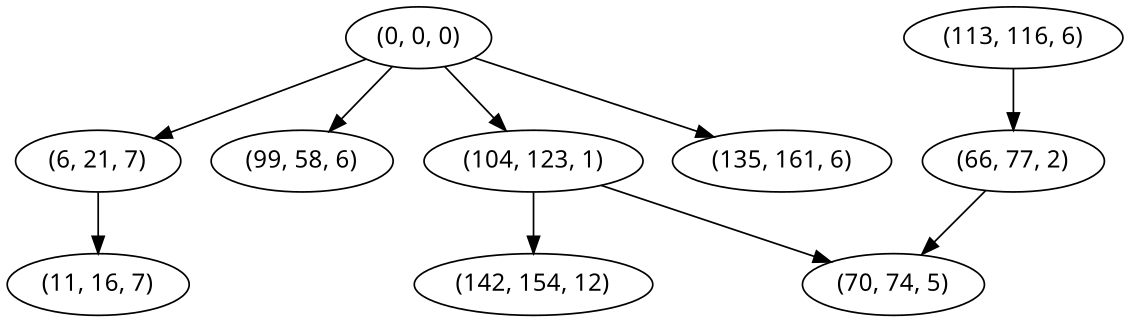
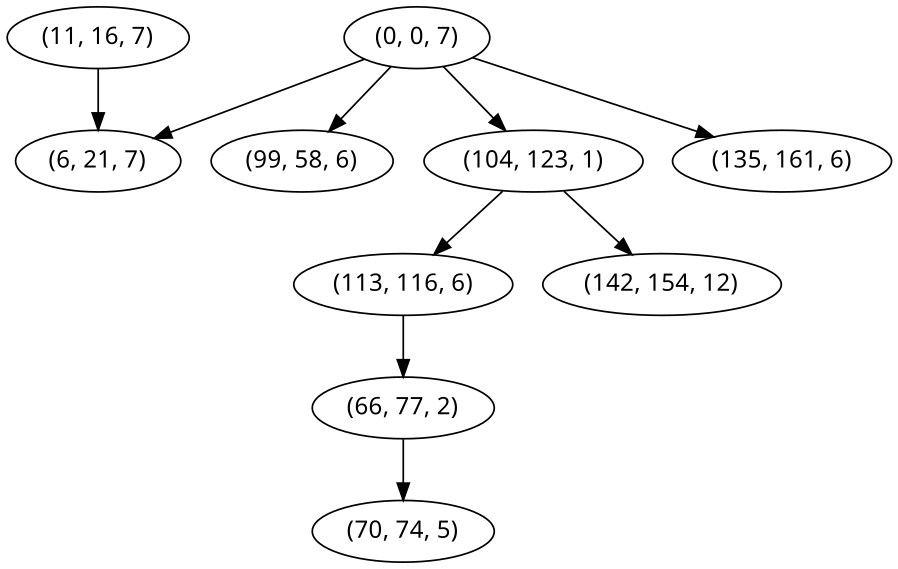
(419, 38) -> (417, 38)
(98, 214) -> (98, 91)
(708, 221) -> (475, 217)
